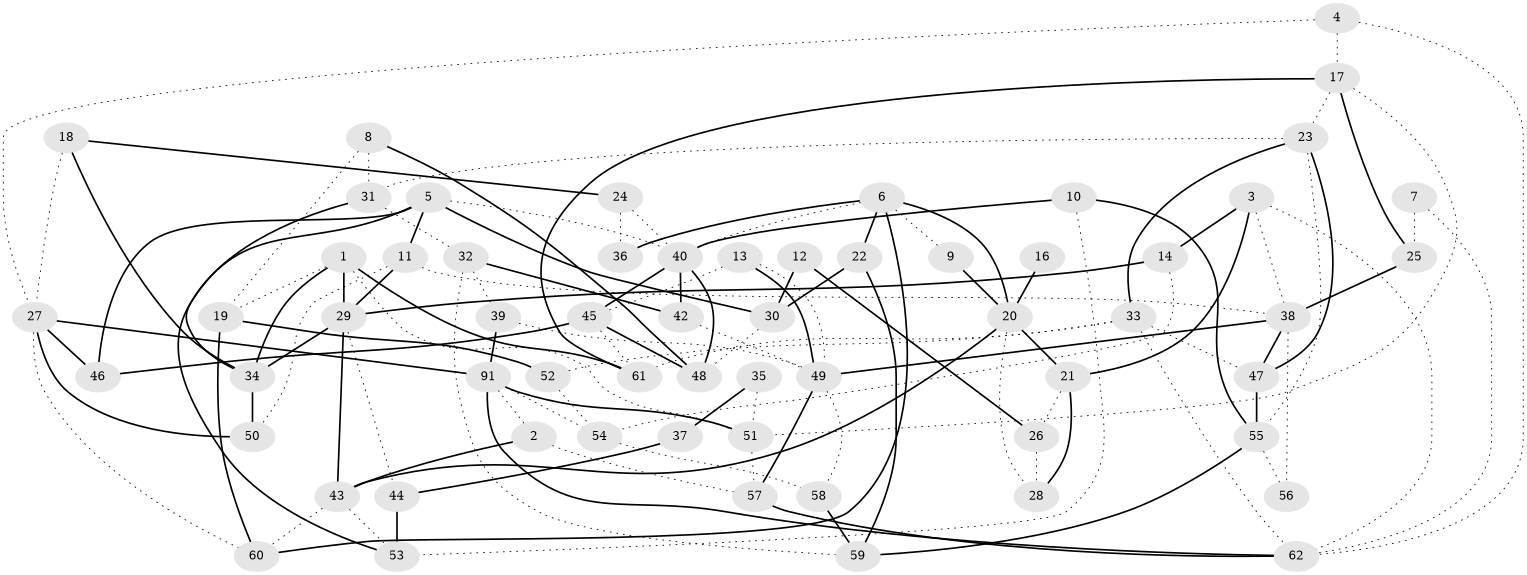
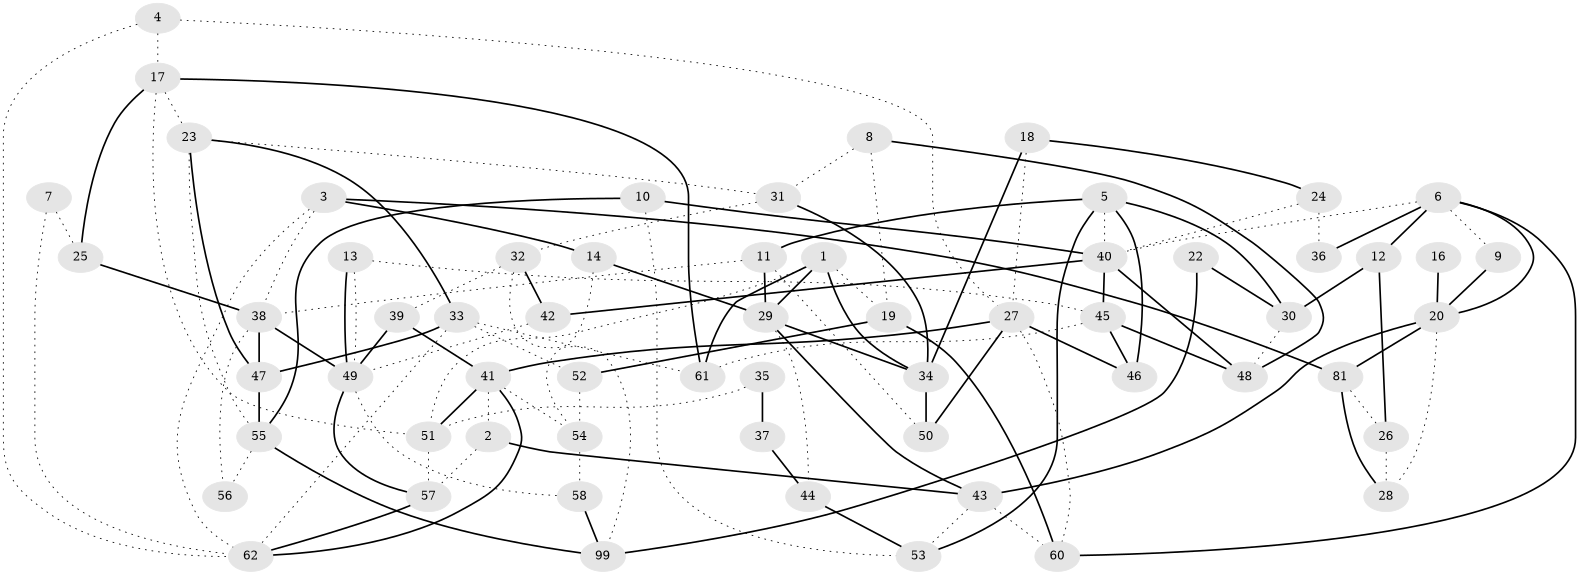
(871, 227) -> (1409, 227)
(654, 342) -> (379, 341)
(1195, 347) -> (360, 351)
(488, 377) -> (488, 377)
(1068, 377) -> (1341, 377)
(858, 556) -> (603, 556)
